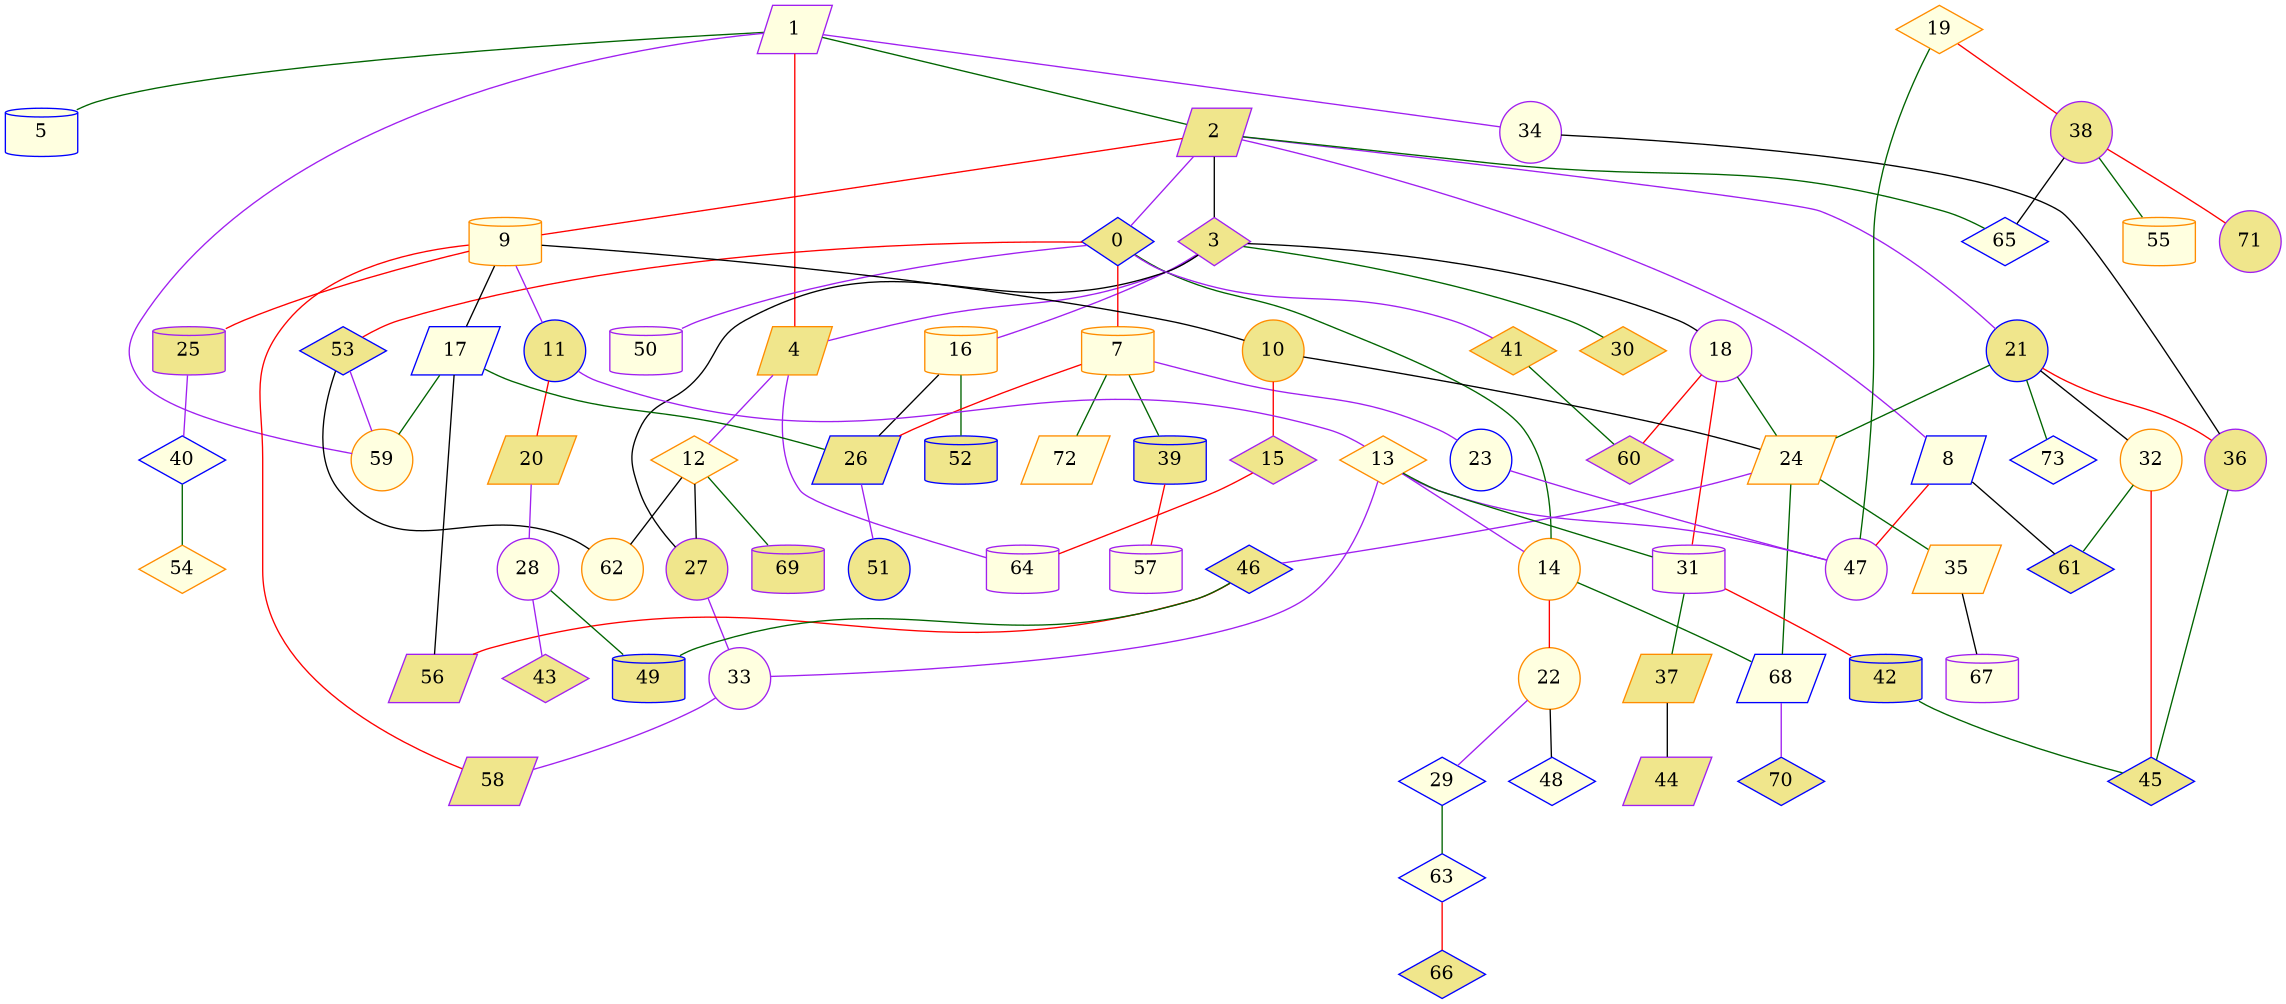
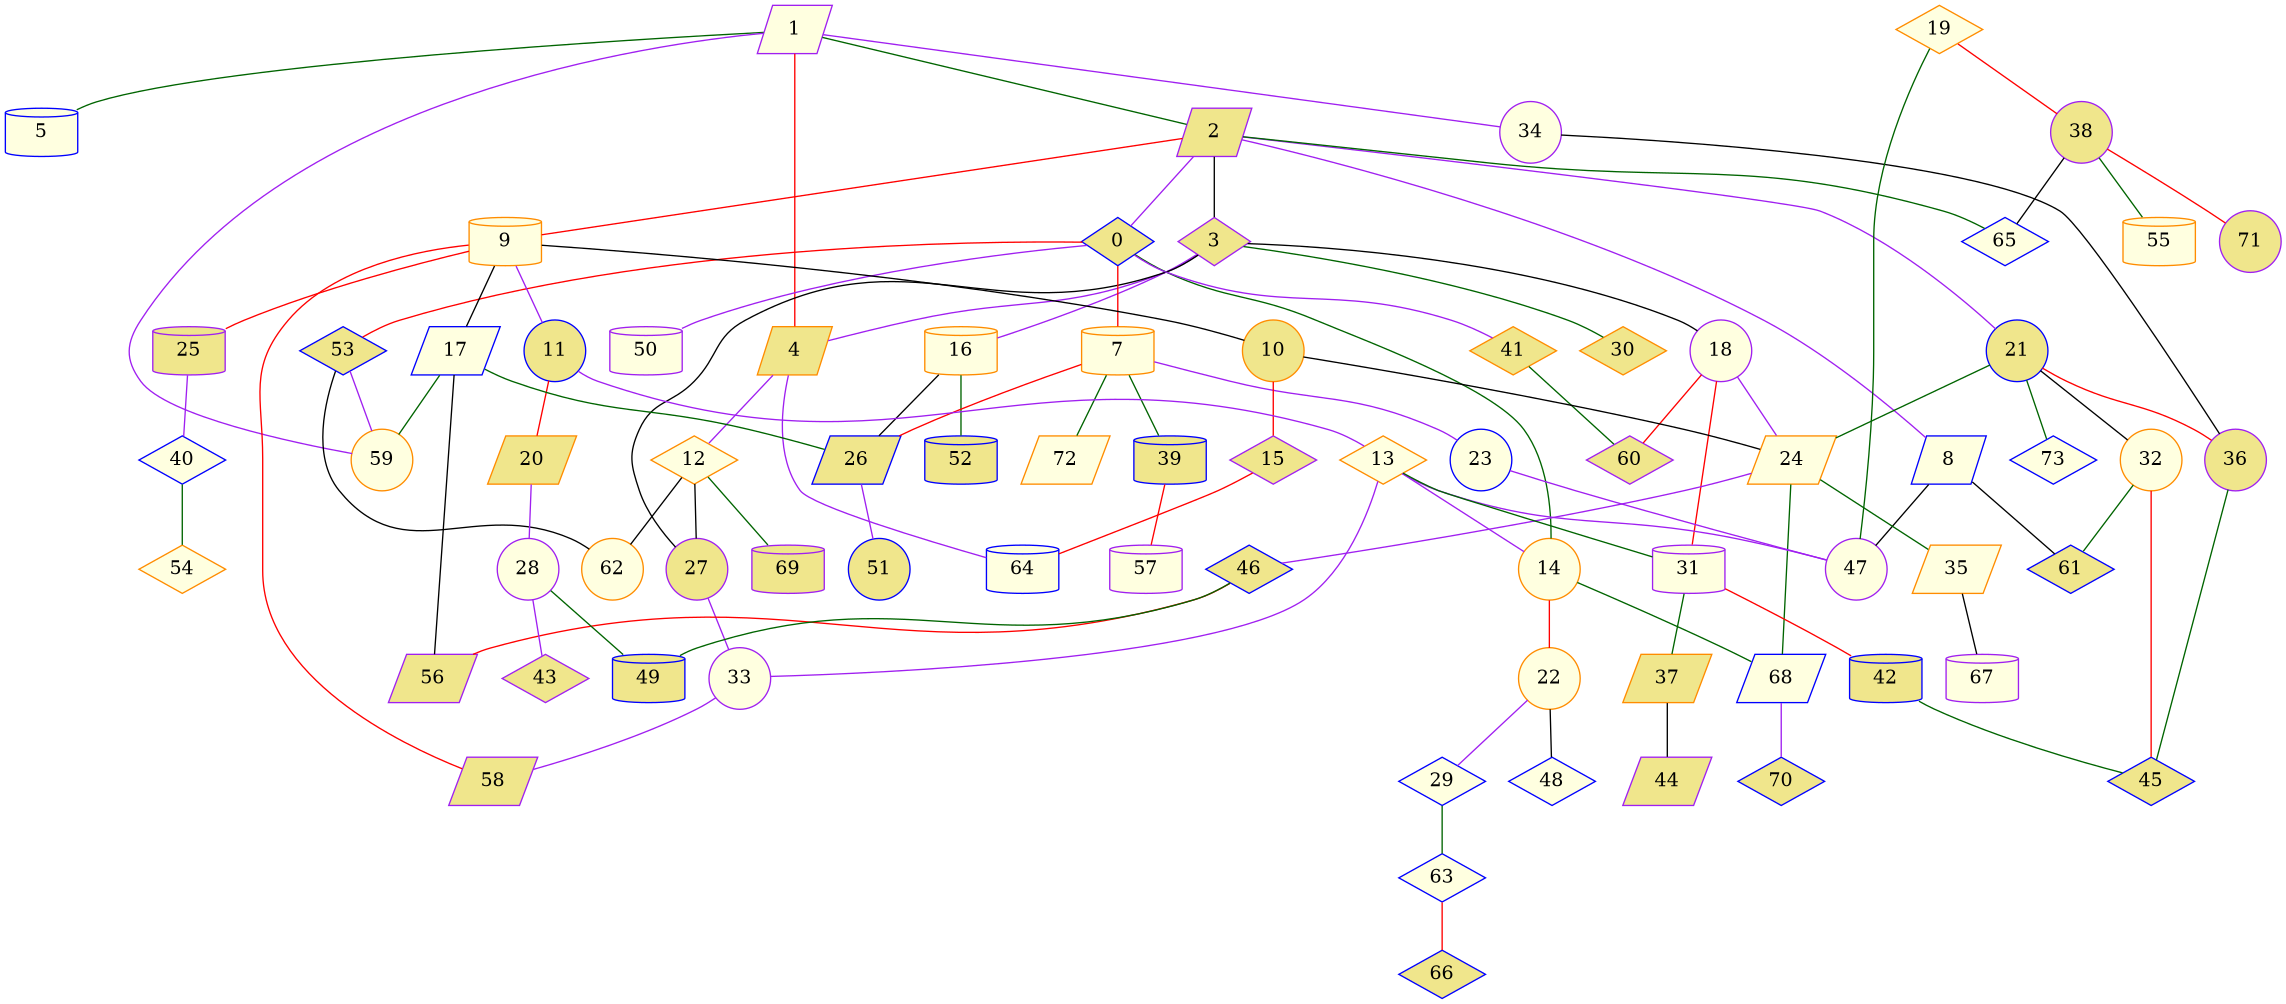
(1757, 406) -> (1757, 406)
(1902, 515) -> (1902, 515)
(1023, 569) -> (1023, 569)
